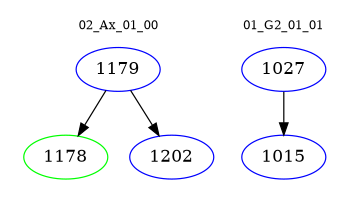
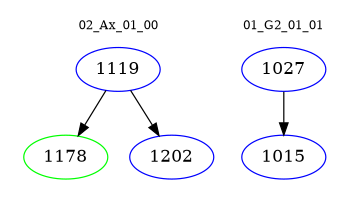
(118, 69) -> (118, 69)
